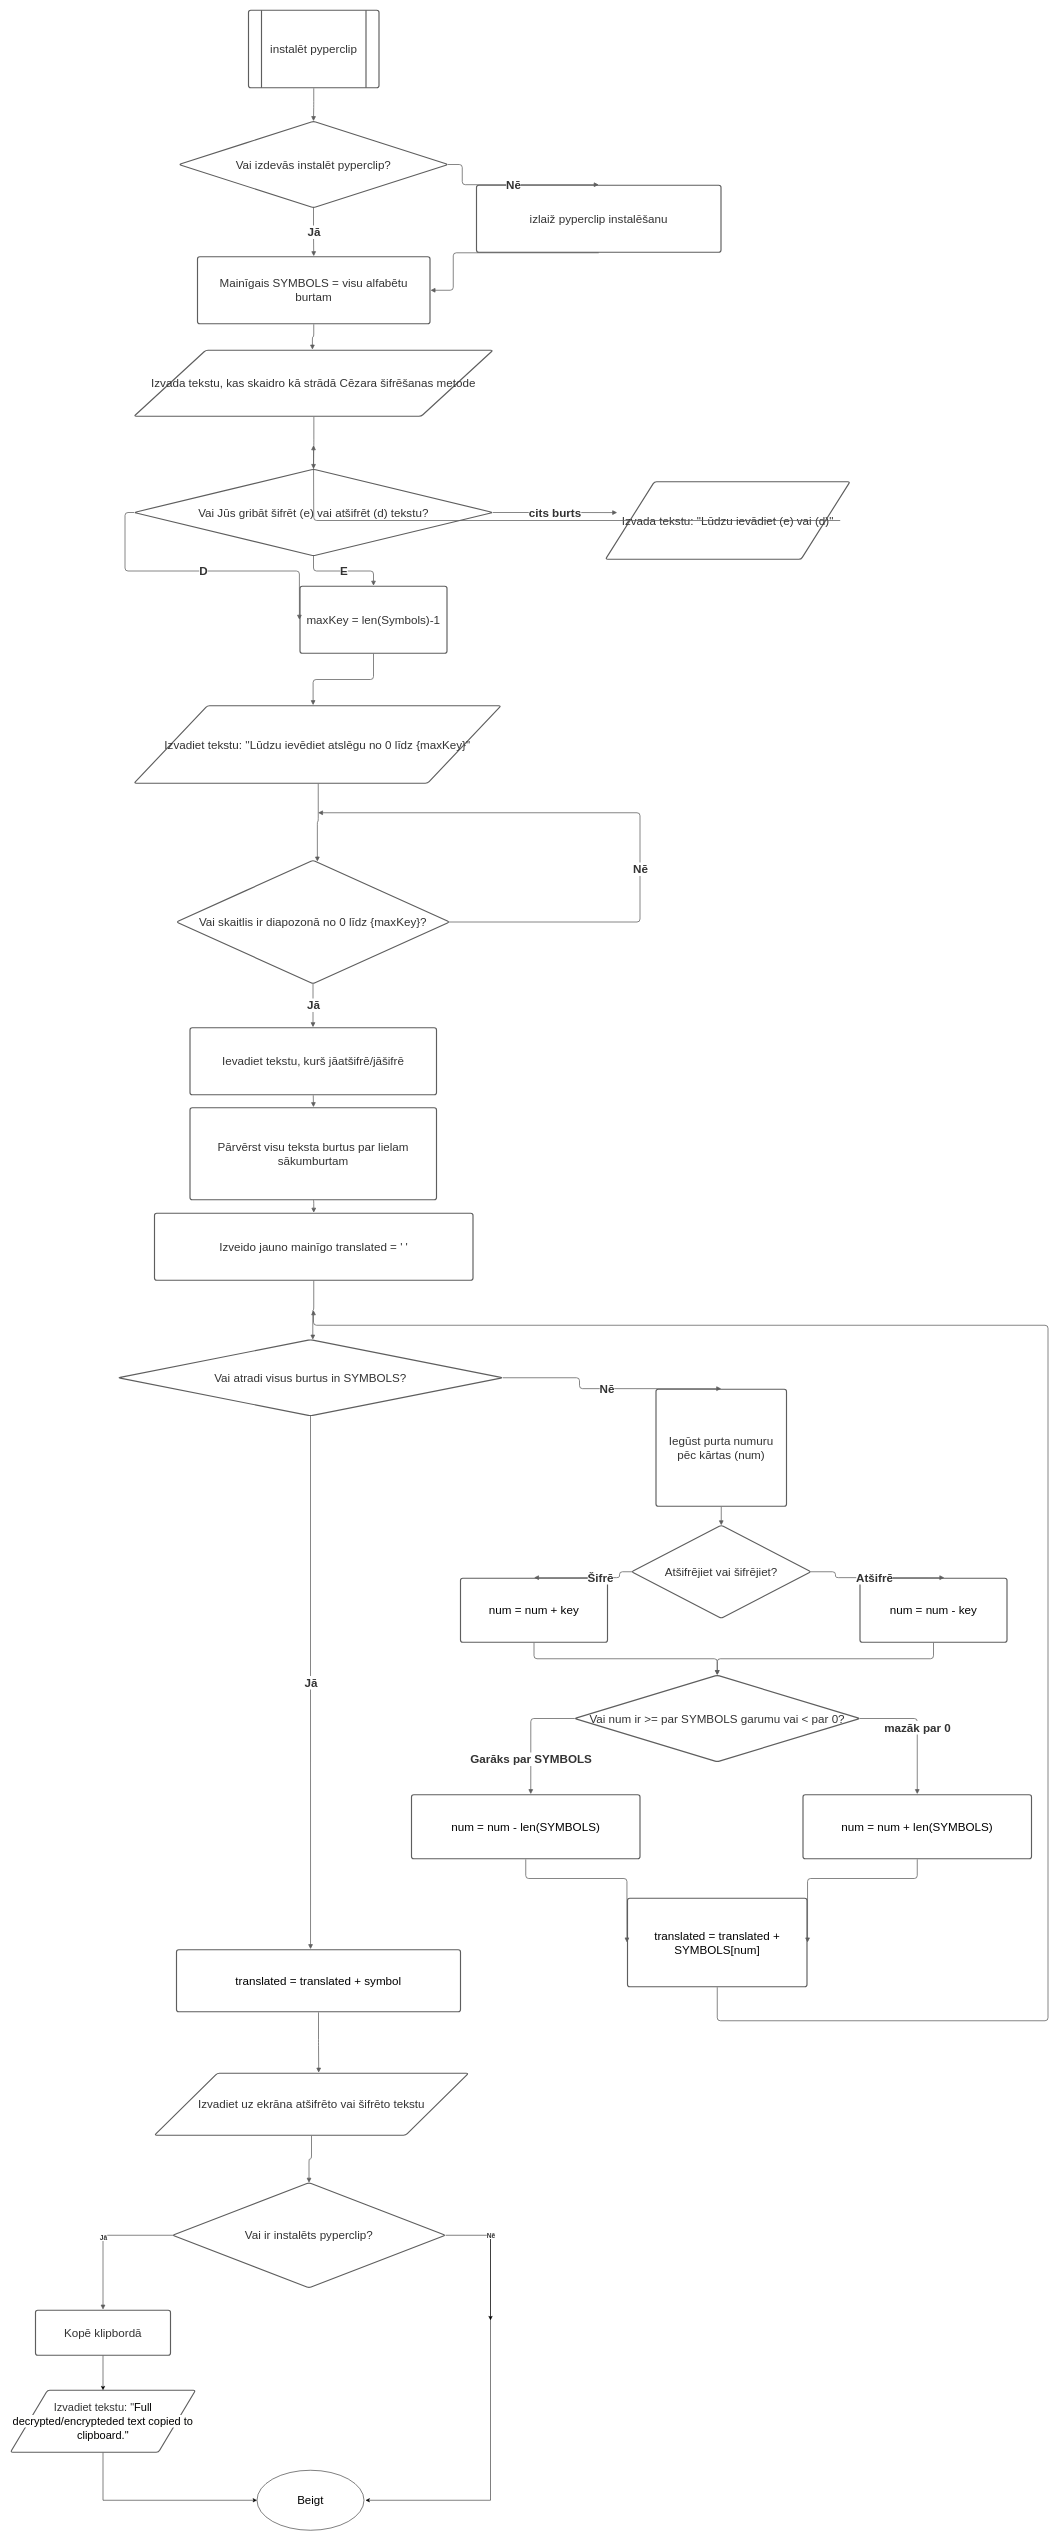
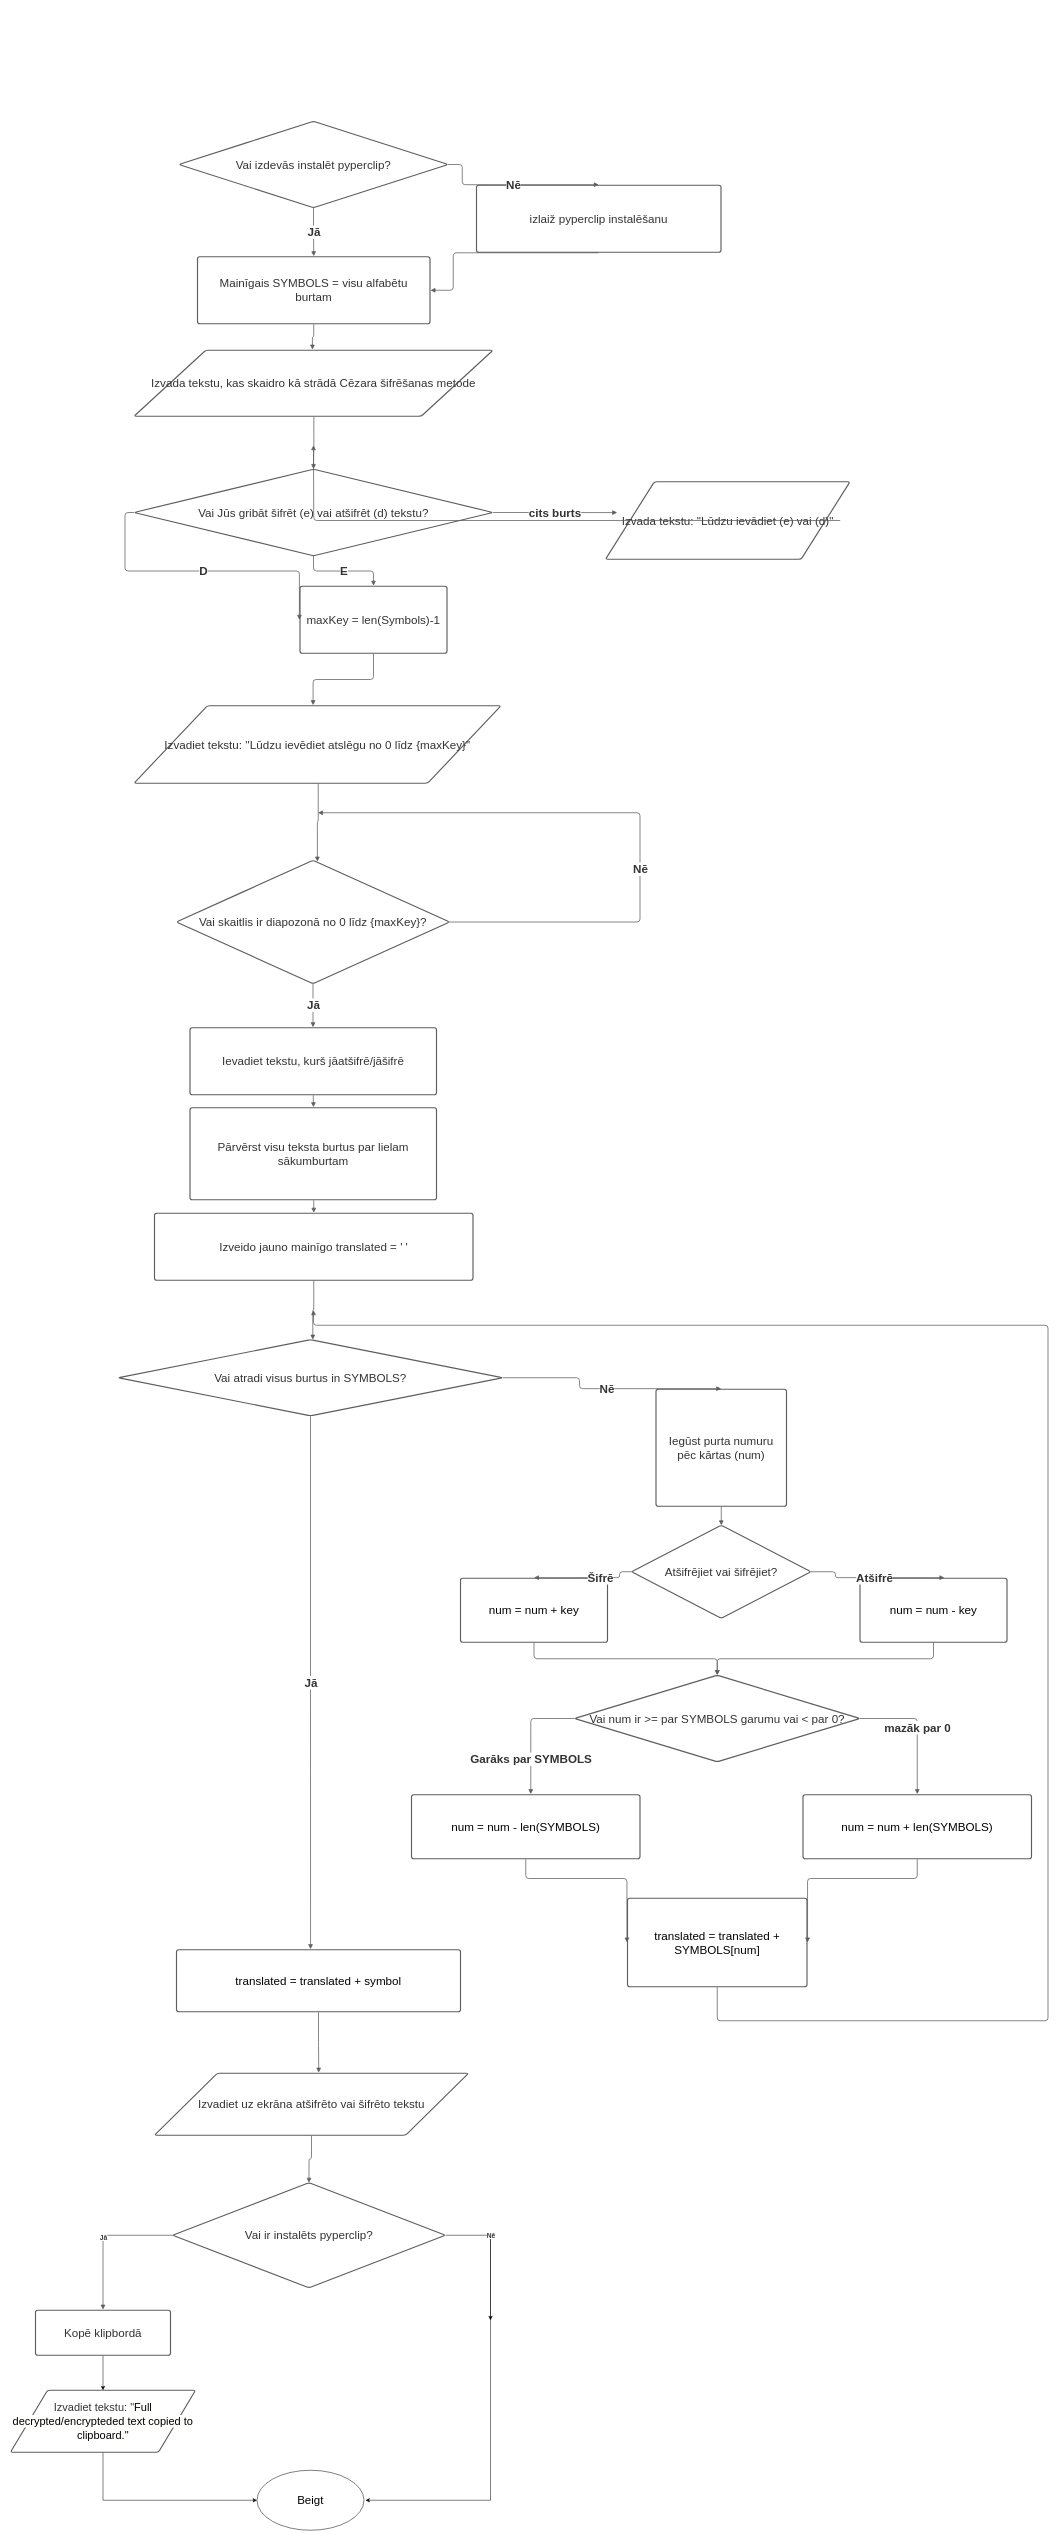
(314, 49) -> none
(313, 103) -> none
